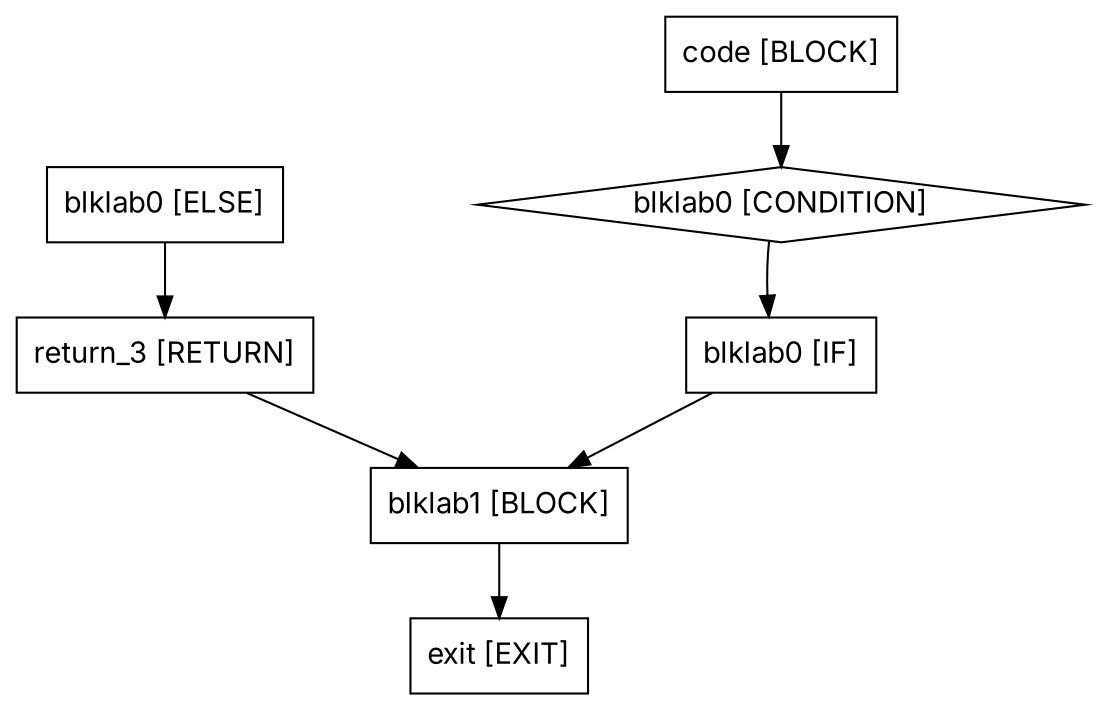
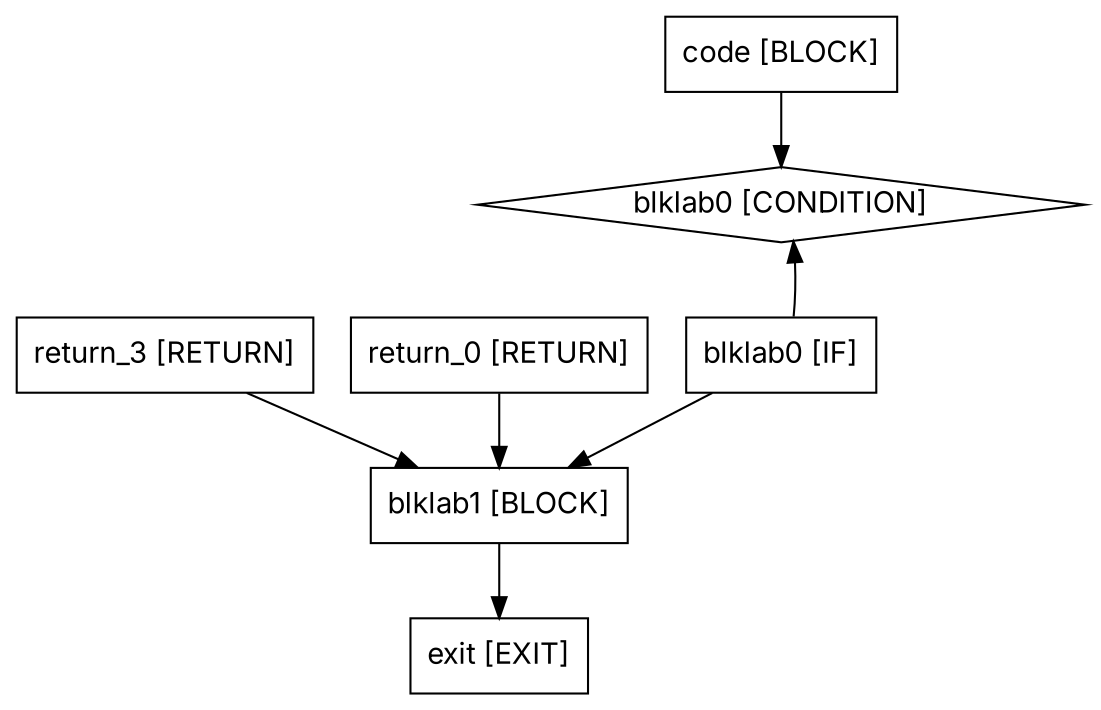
(165, 205) -> none
(767, 268) -> (795, 290)
none -> (499, 355)
